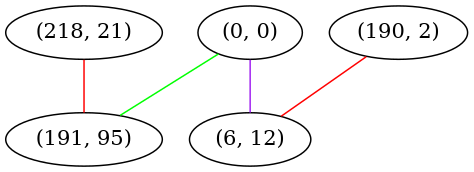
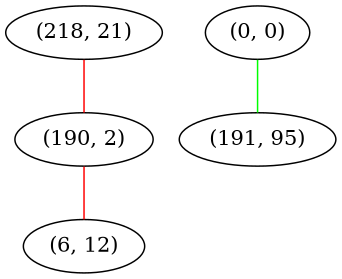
(84, 86) -> (84, 86)
(250, 86) -> none
